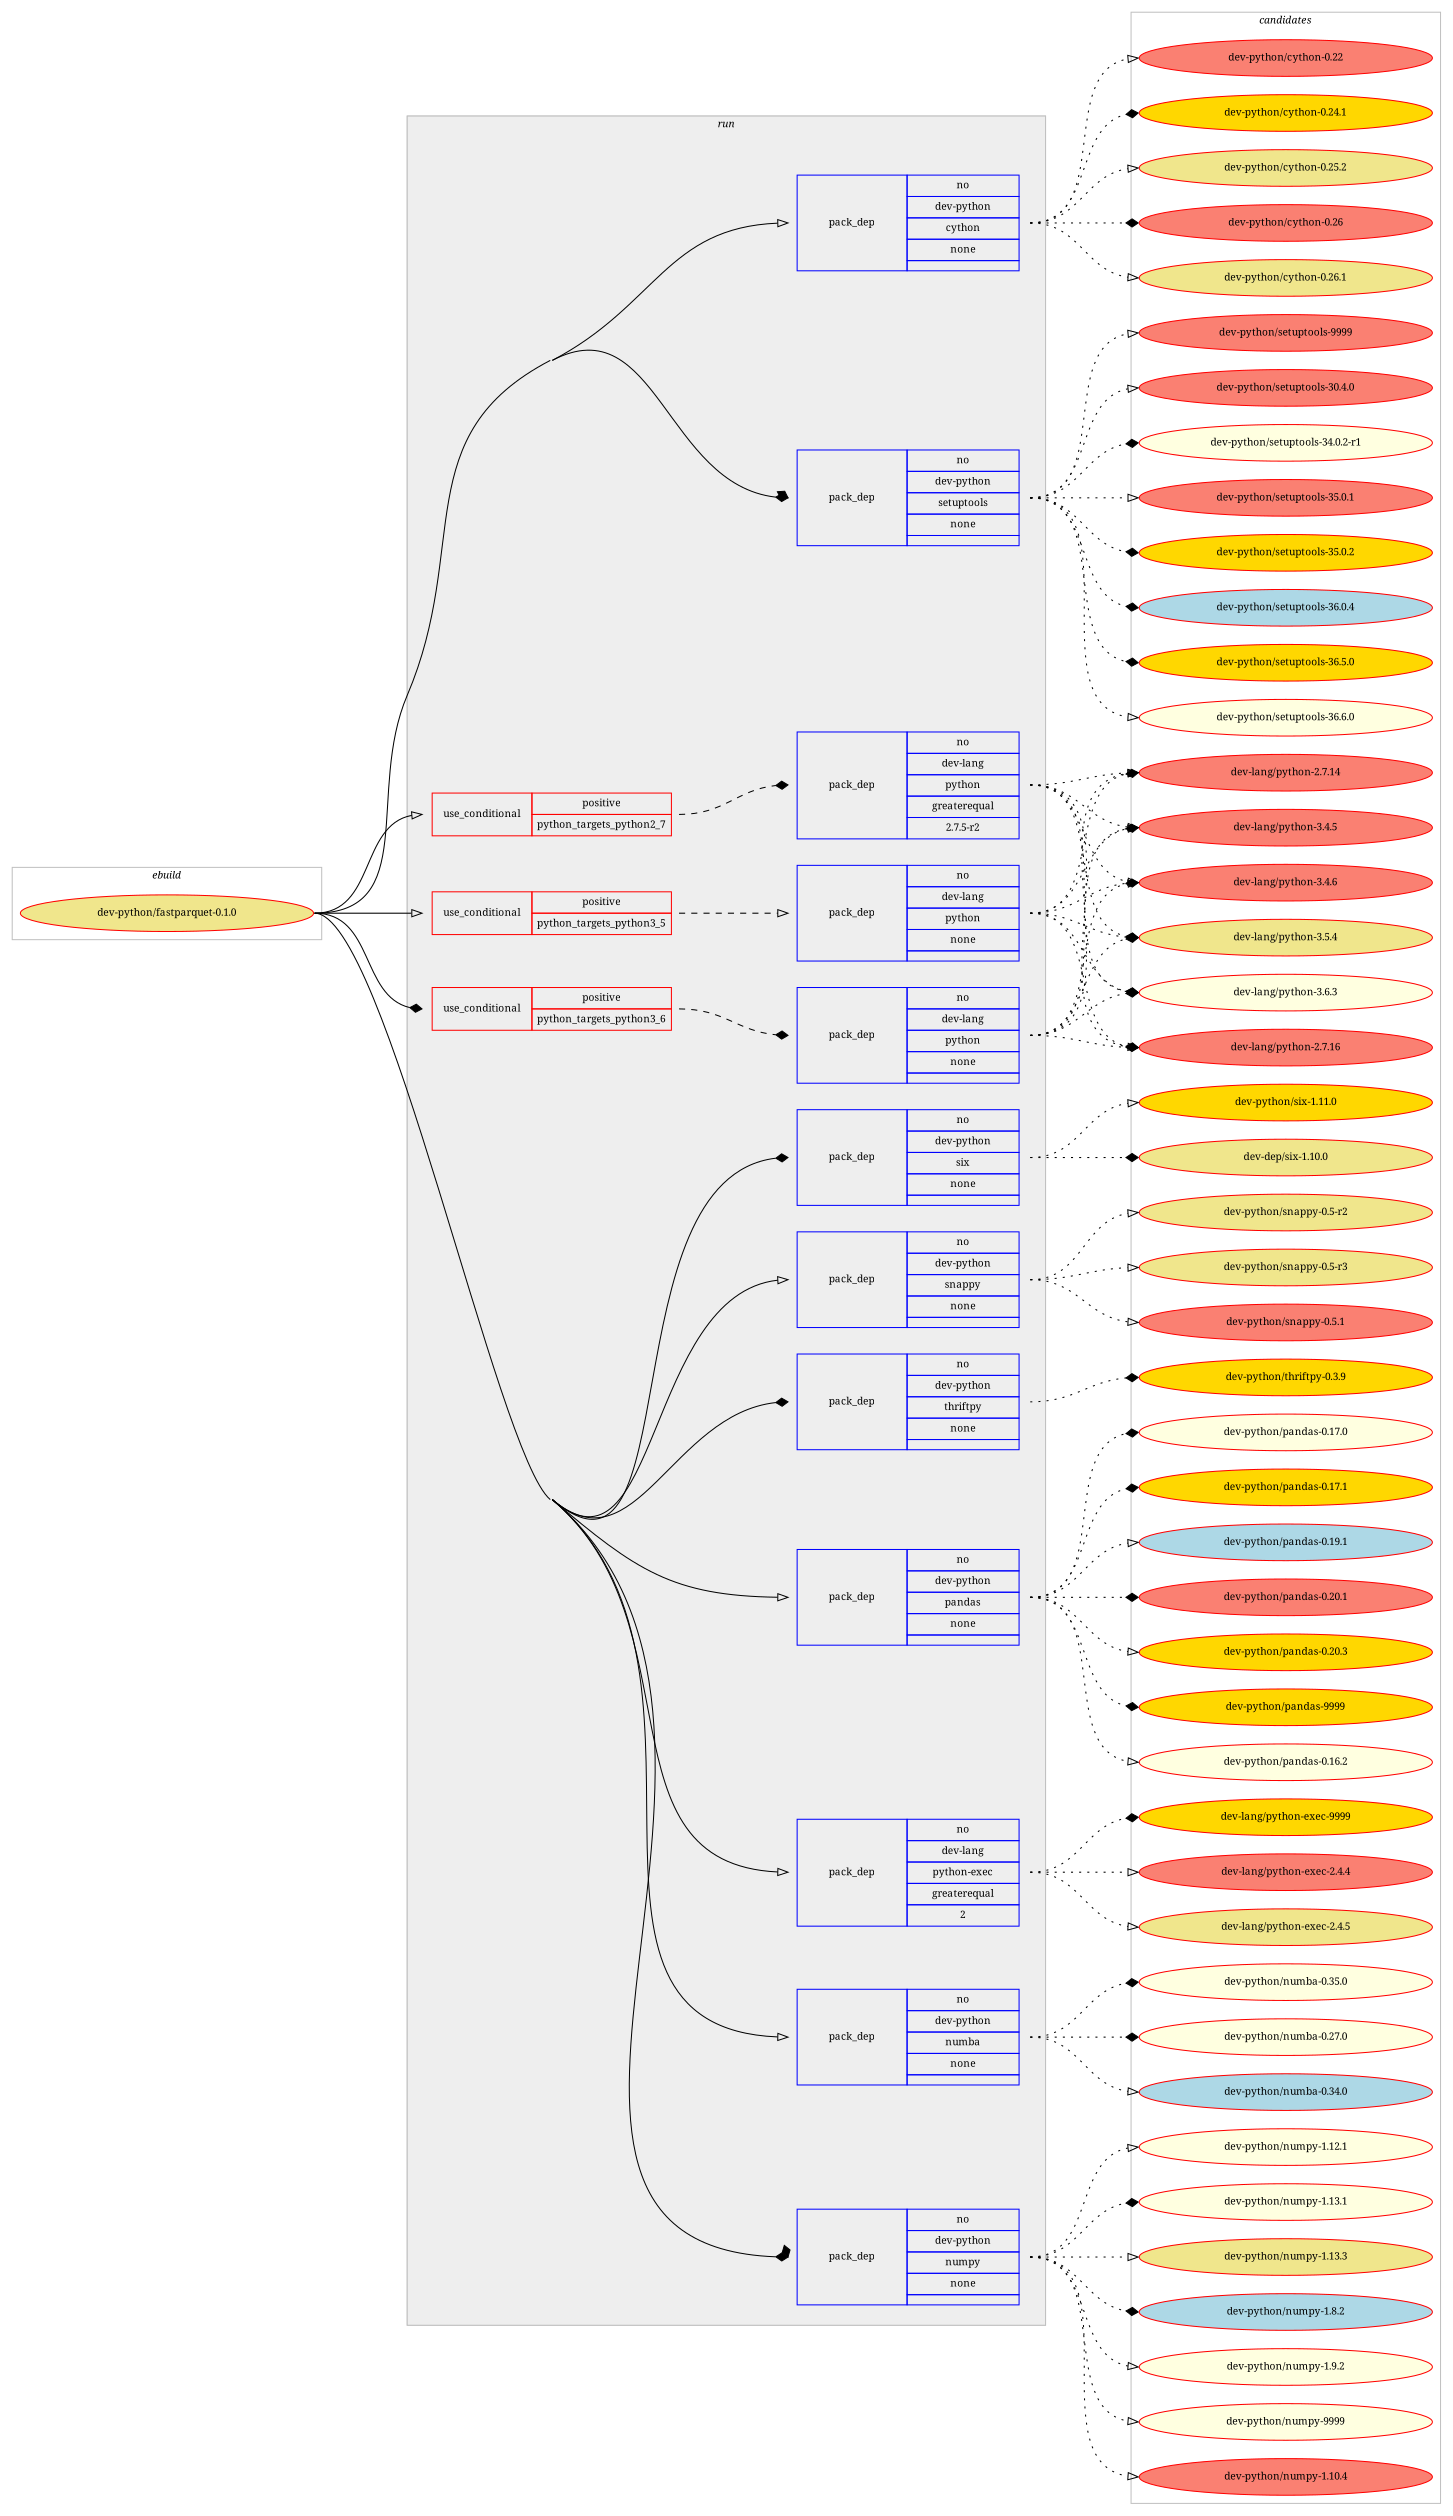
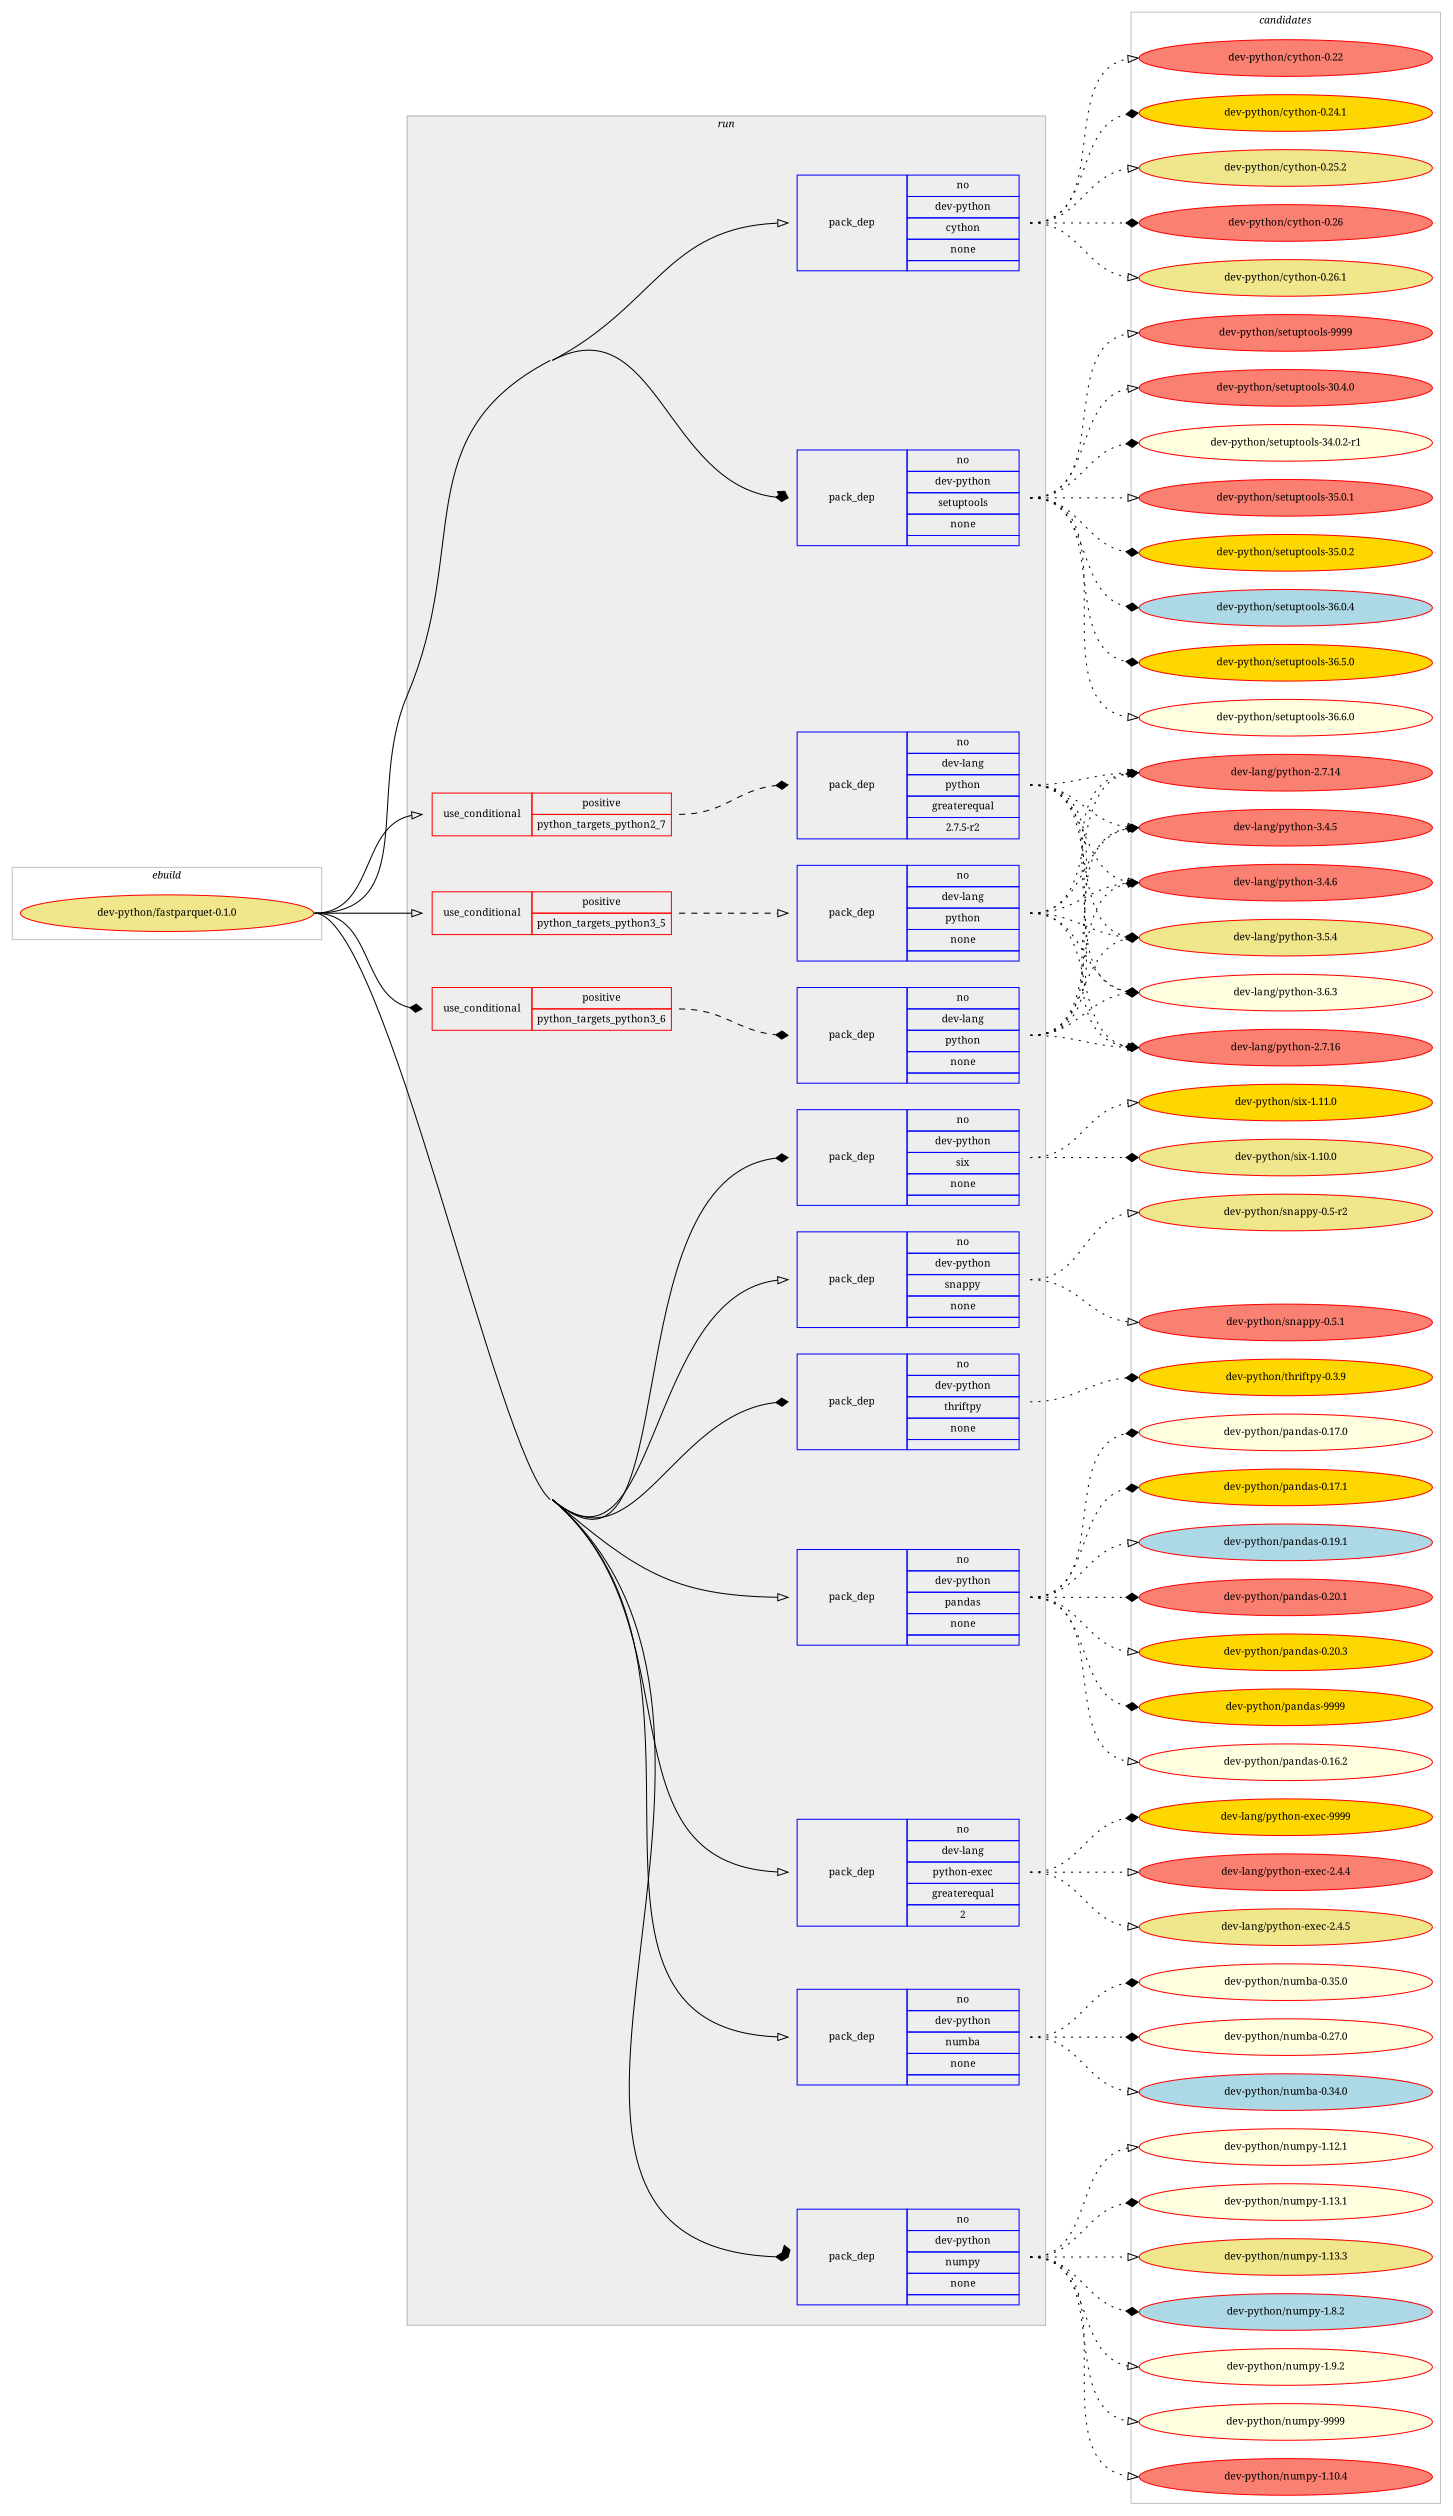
(1286, 1158) -> (1286, 1158)
(1286, 1267) -> none
